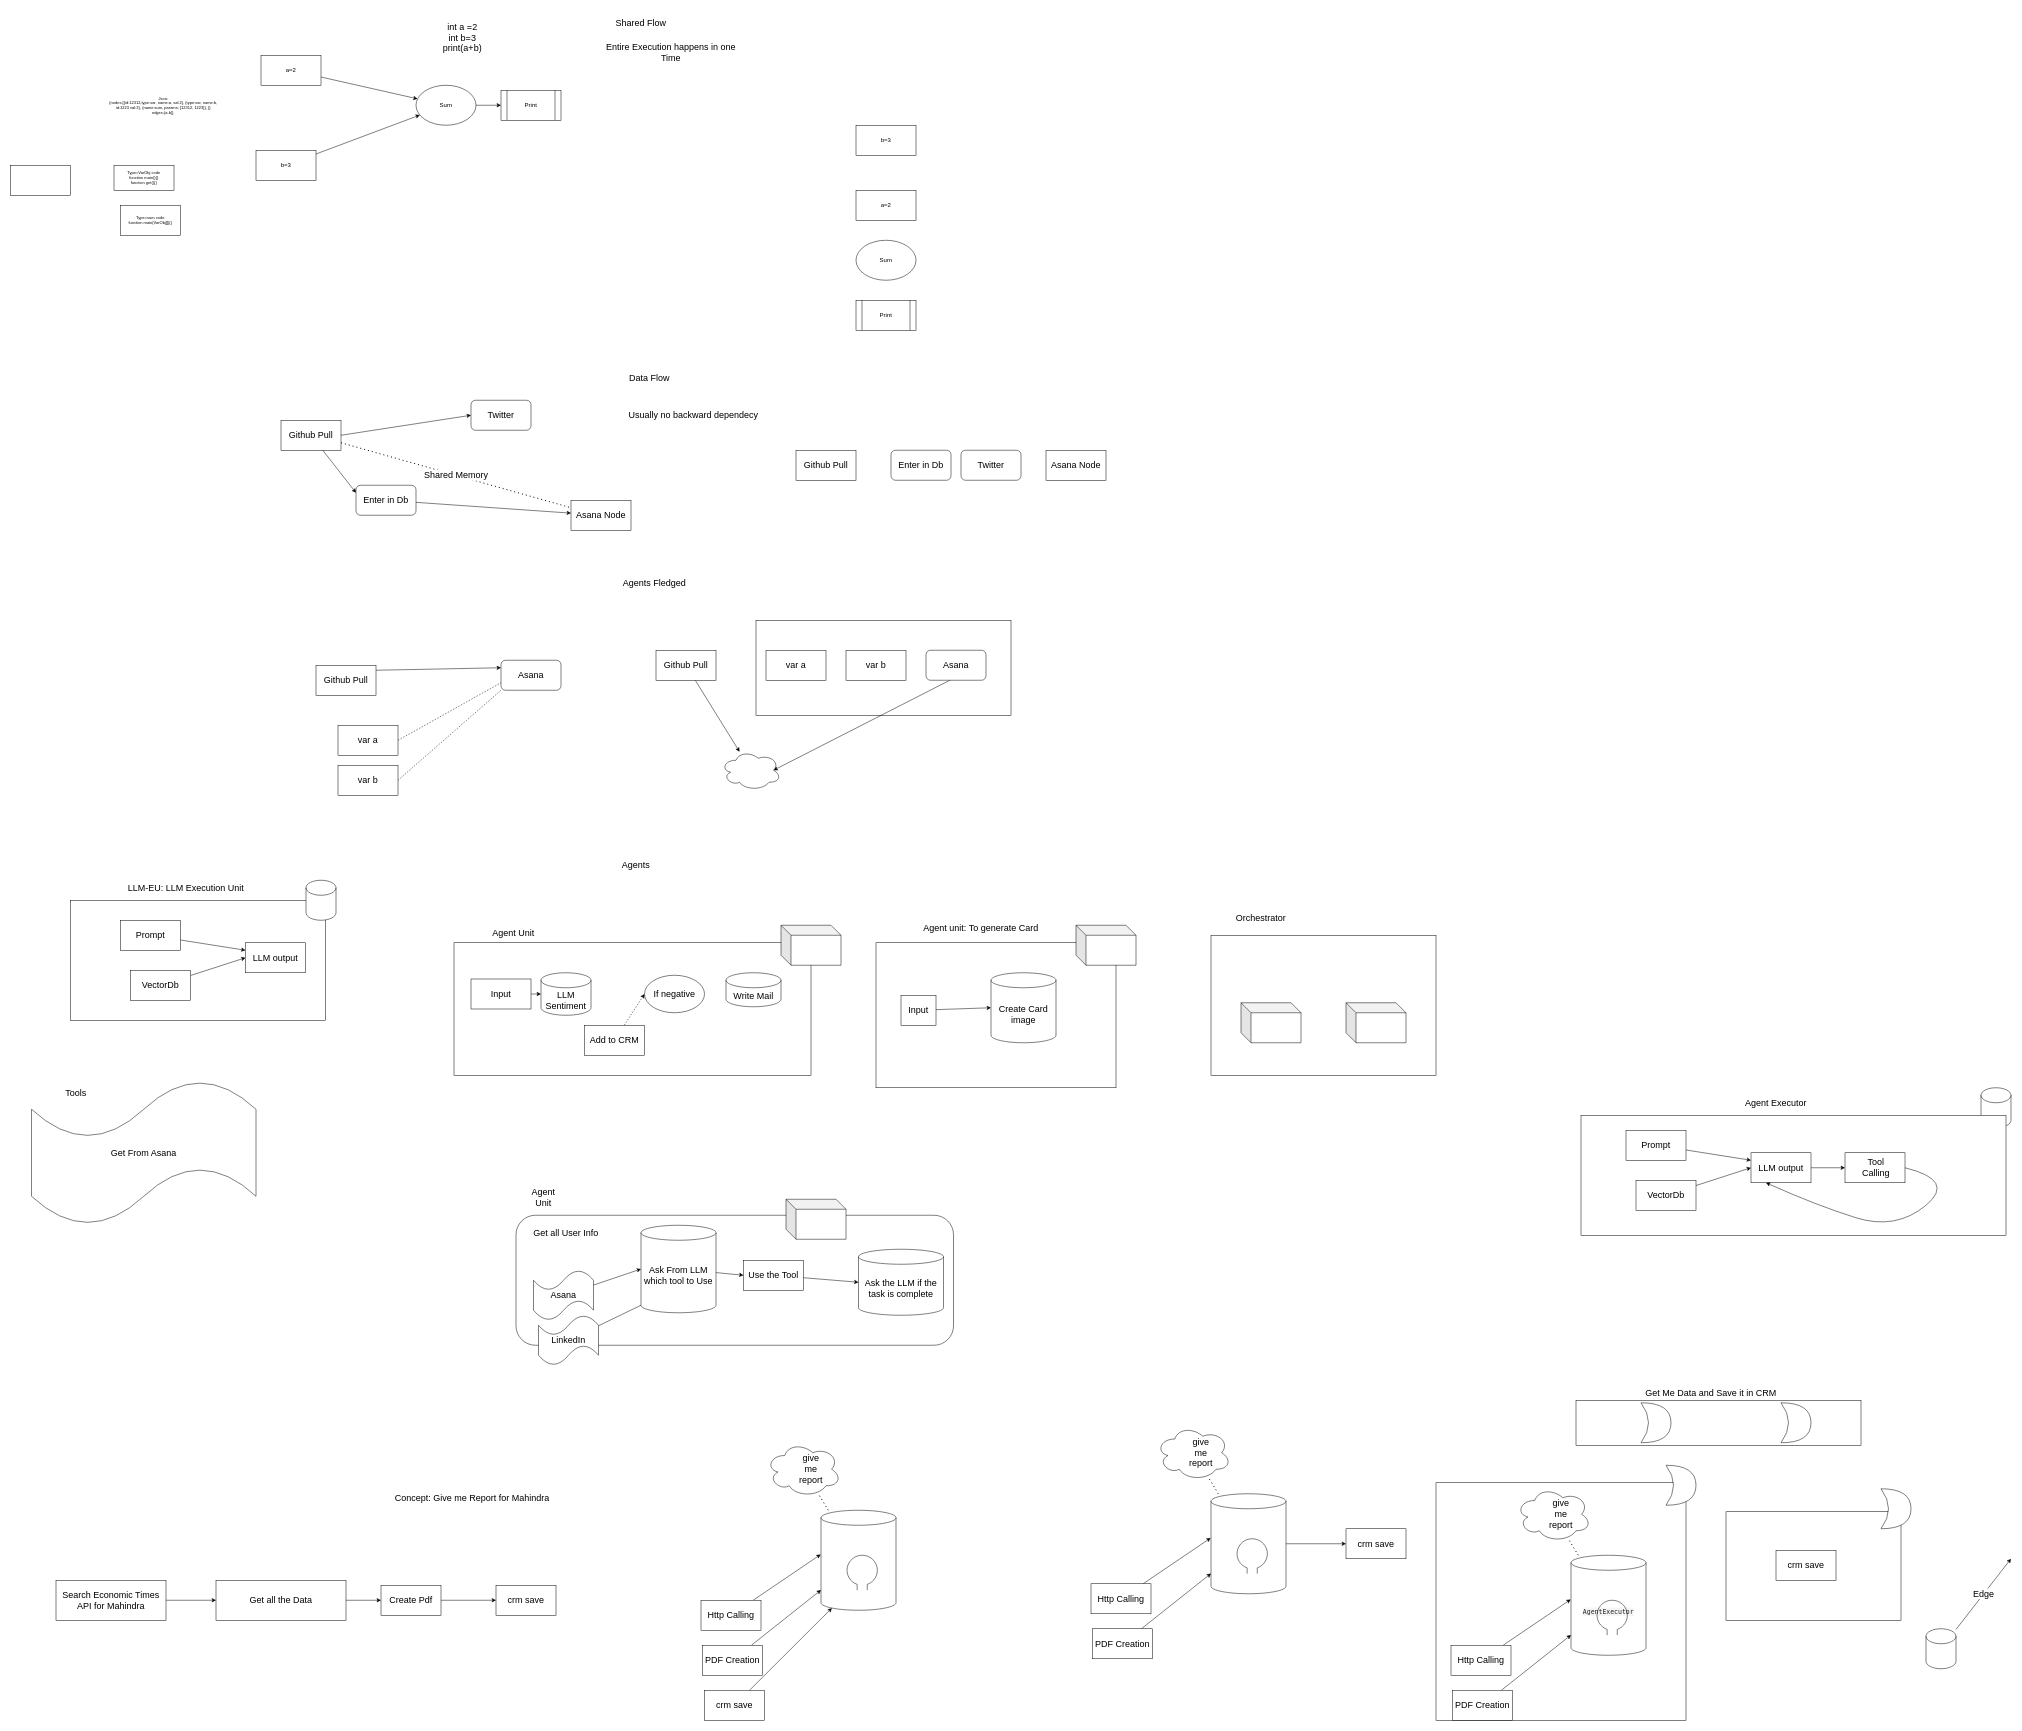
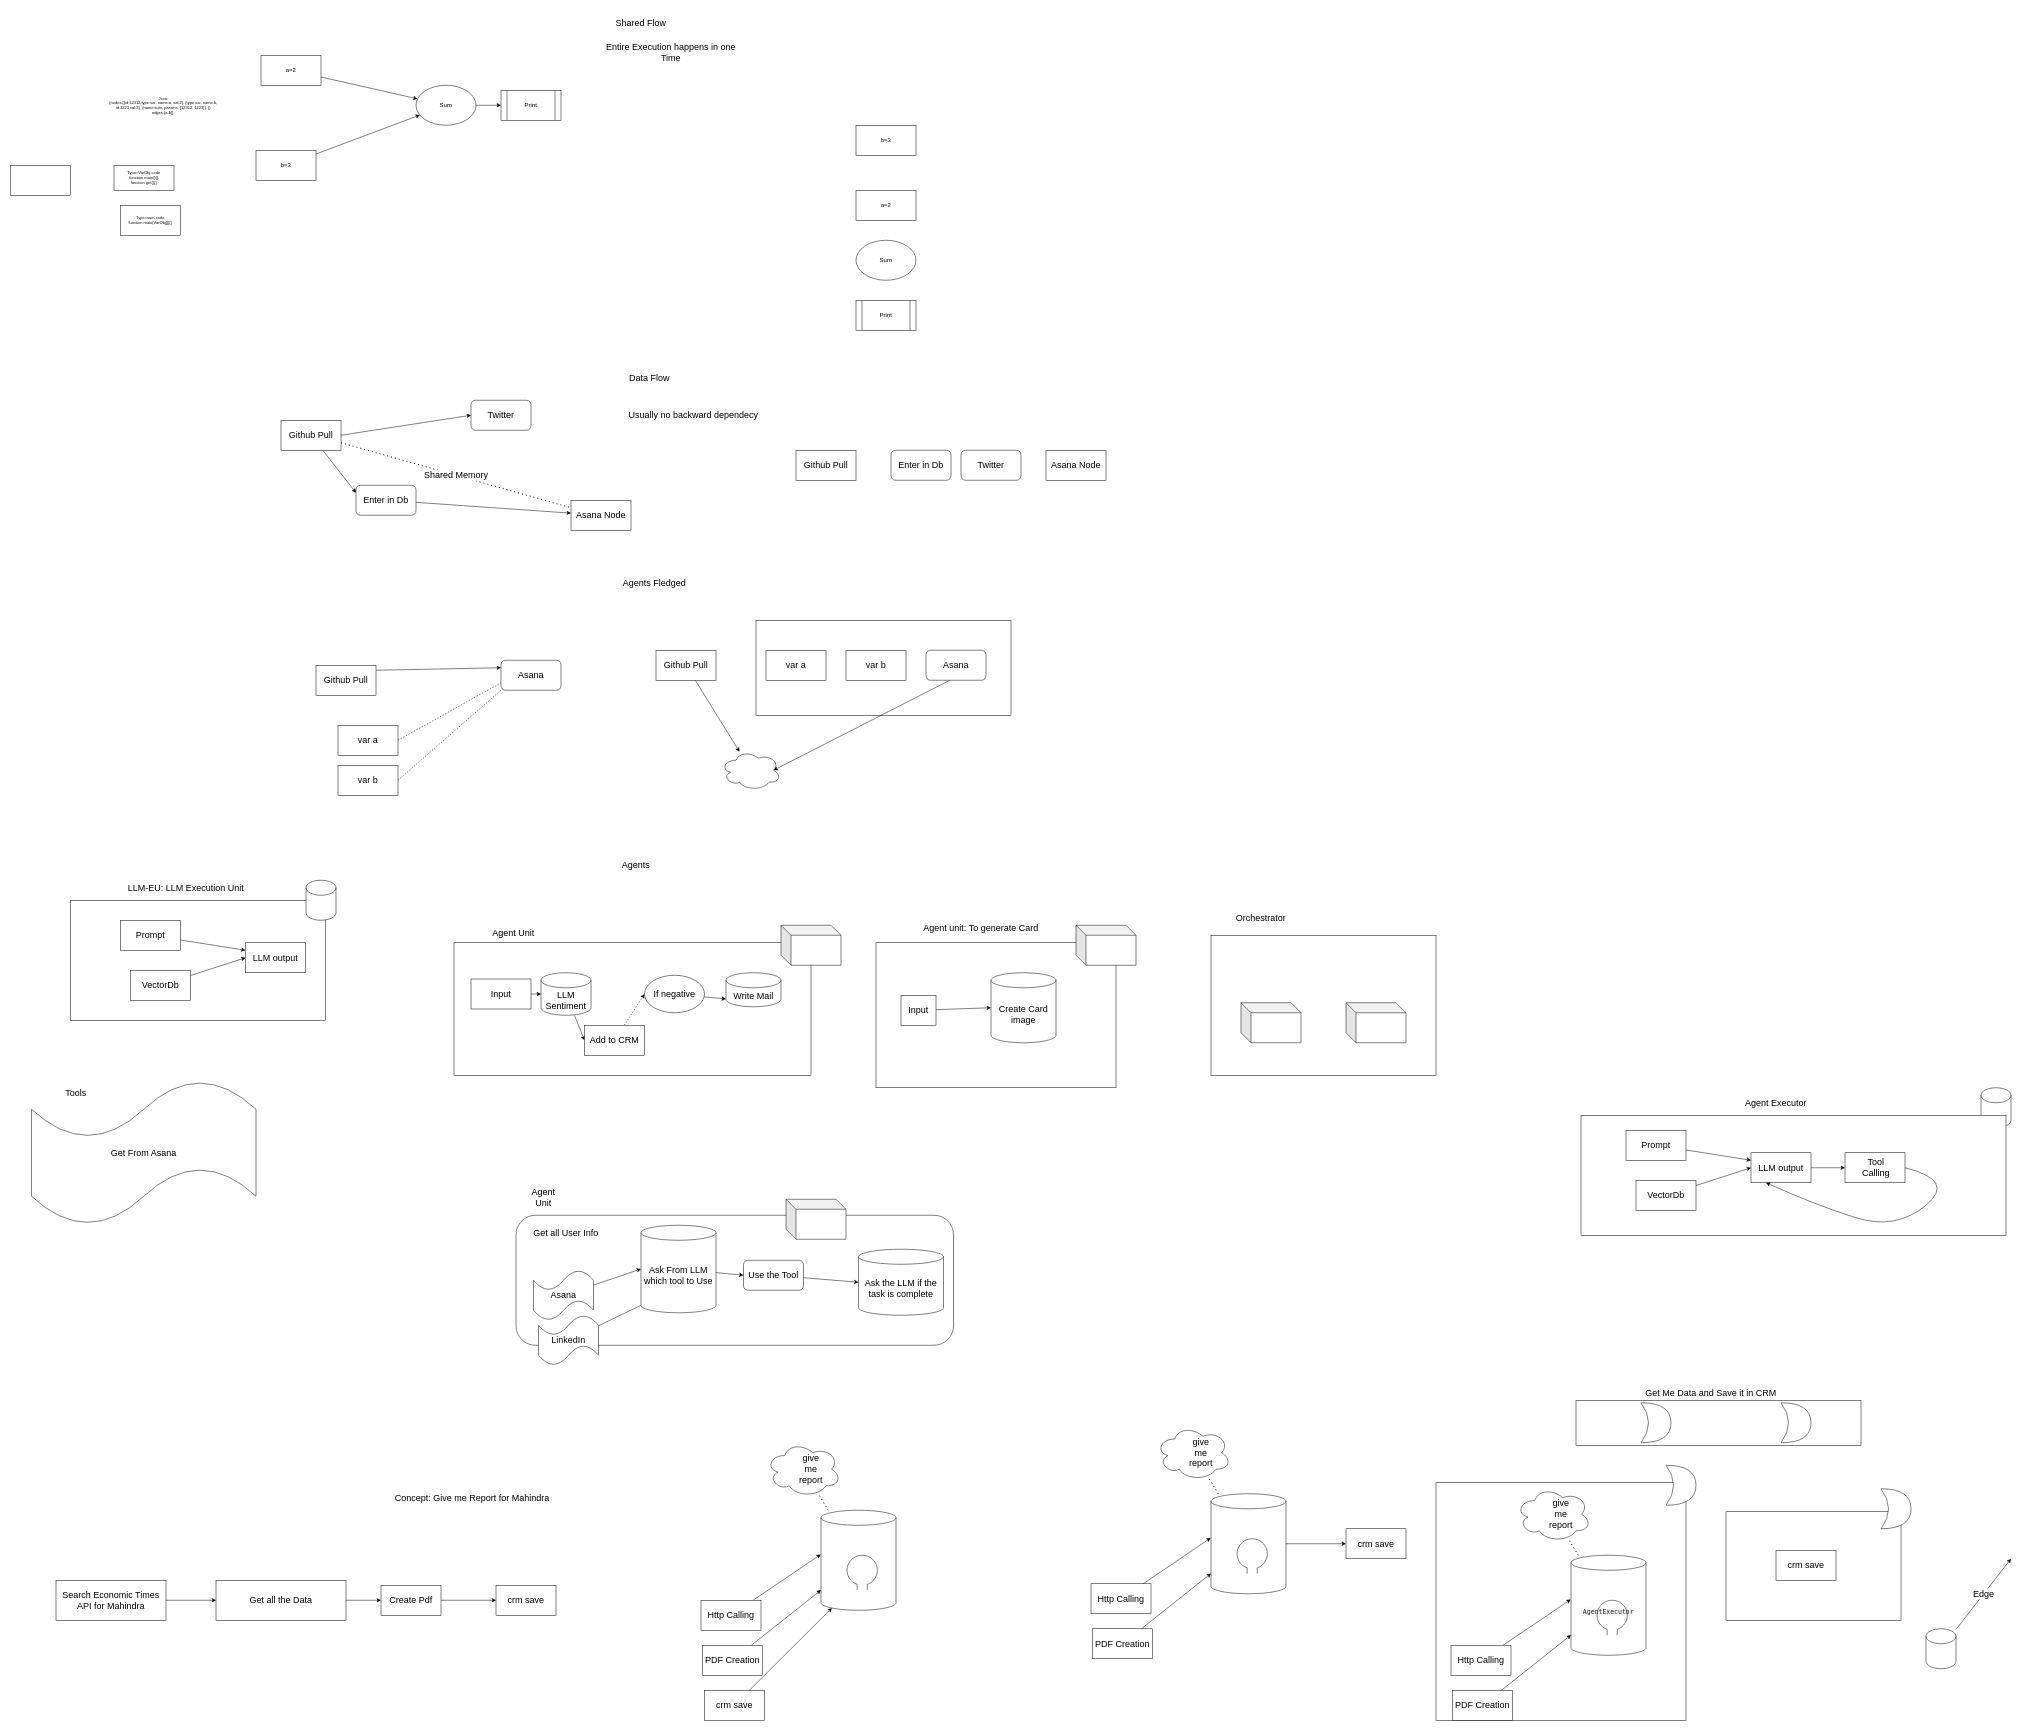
(462, 38) -> none
none -> (722, 999)
none -> (582, 1035)
(773, 1275) -> (773, 1275)
